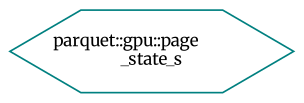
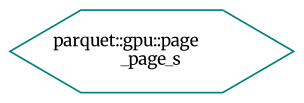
(152, 51) -> (152, 51)
